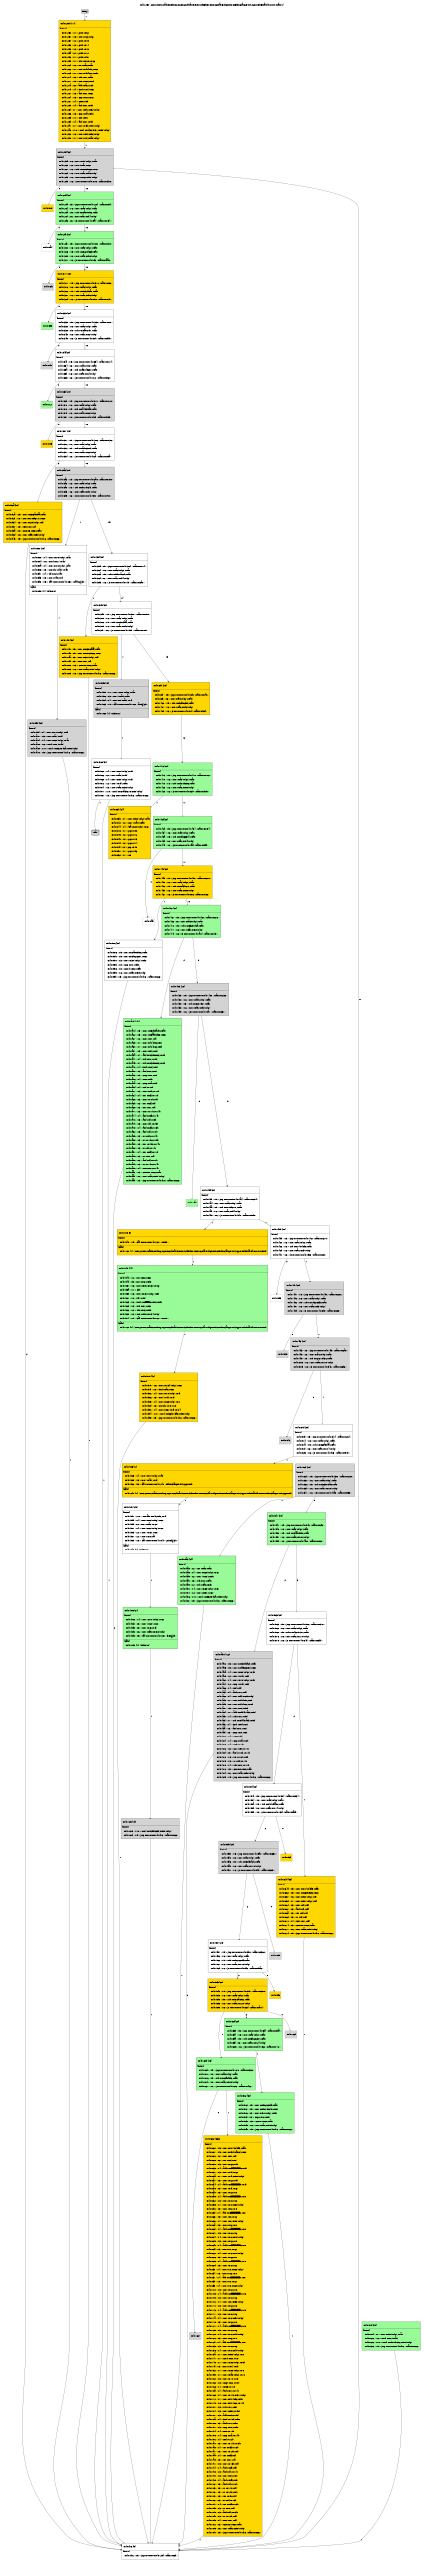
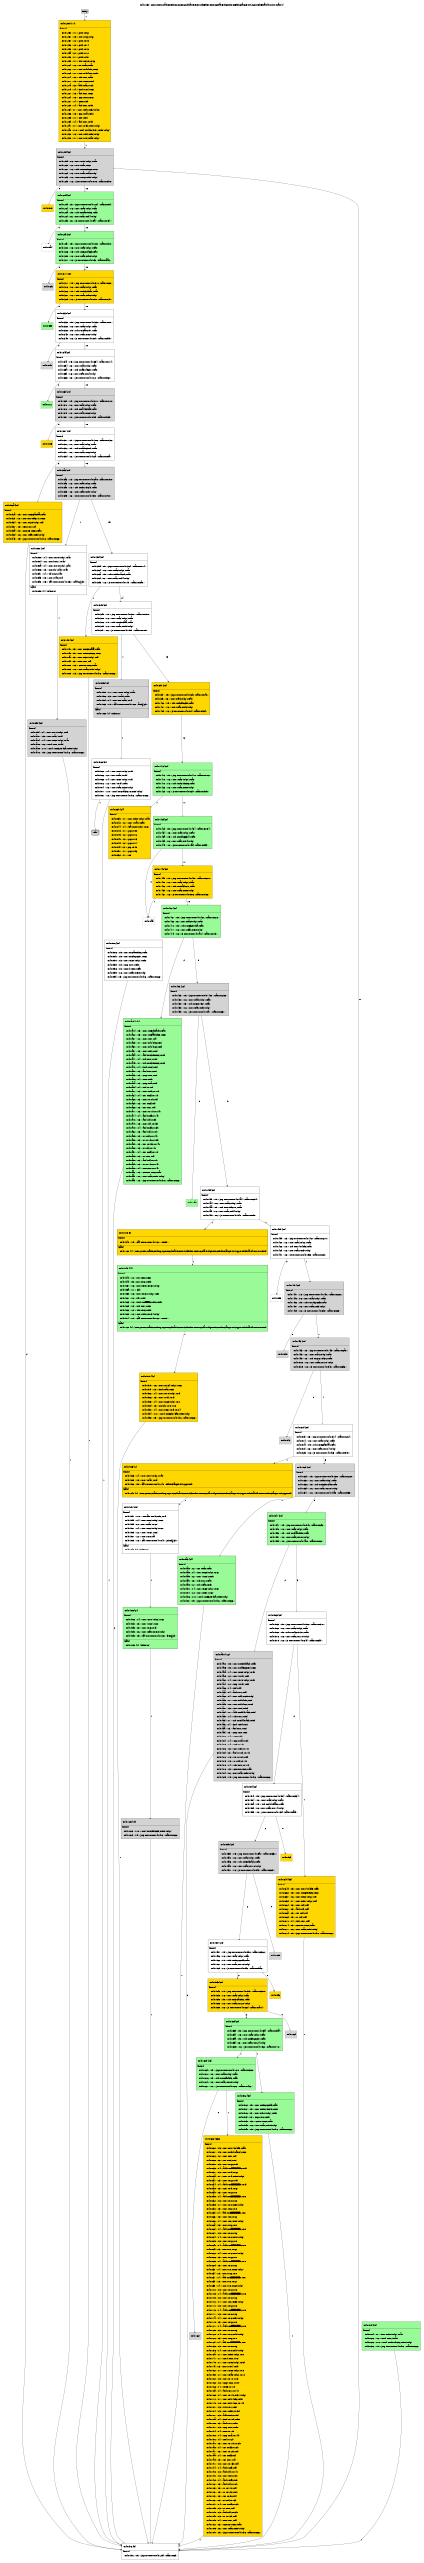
(158, 918) -> (150, 907)
none -> (324, 1460)
(219, 2034) -> (240, 2054)
